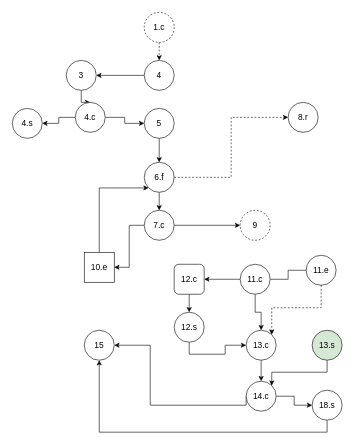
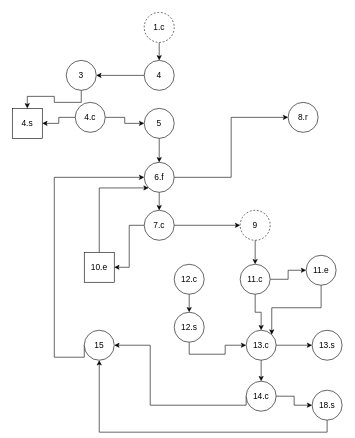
(159, 49) -> (159, 49)
(82, 102) -> (54, 96)
(27, 123) -> (27, 123)
(231, 149) -> (231, 149)
none -> (255, 258)
(302, 270) -> (300, 270)
(189, 279) -> (189, 279)
(209, 279) -> none
(297, 308) -> (297, 308)
none -> (306, 345)
(327, 345) -> (327, 345)
none -> (54, 357)
(272, 380) -> none
